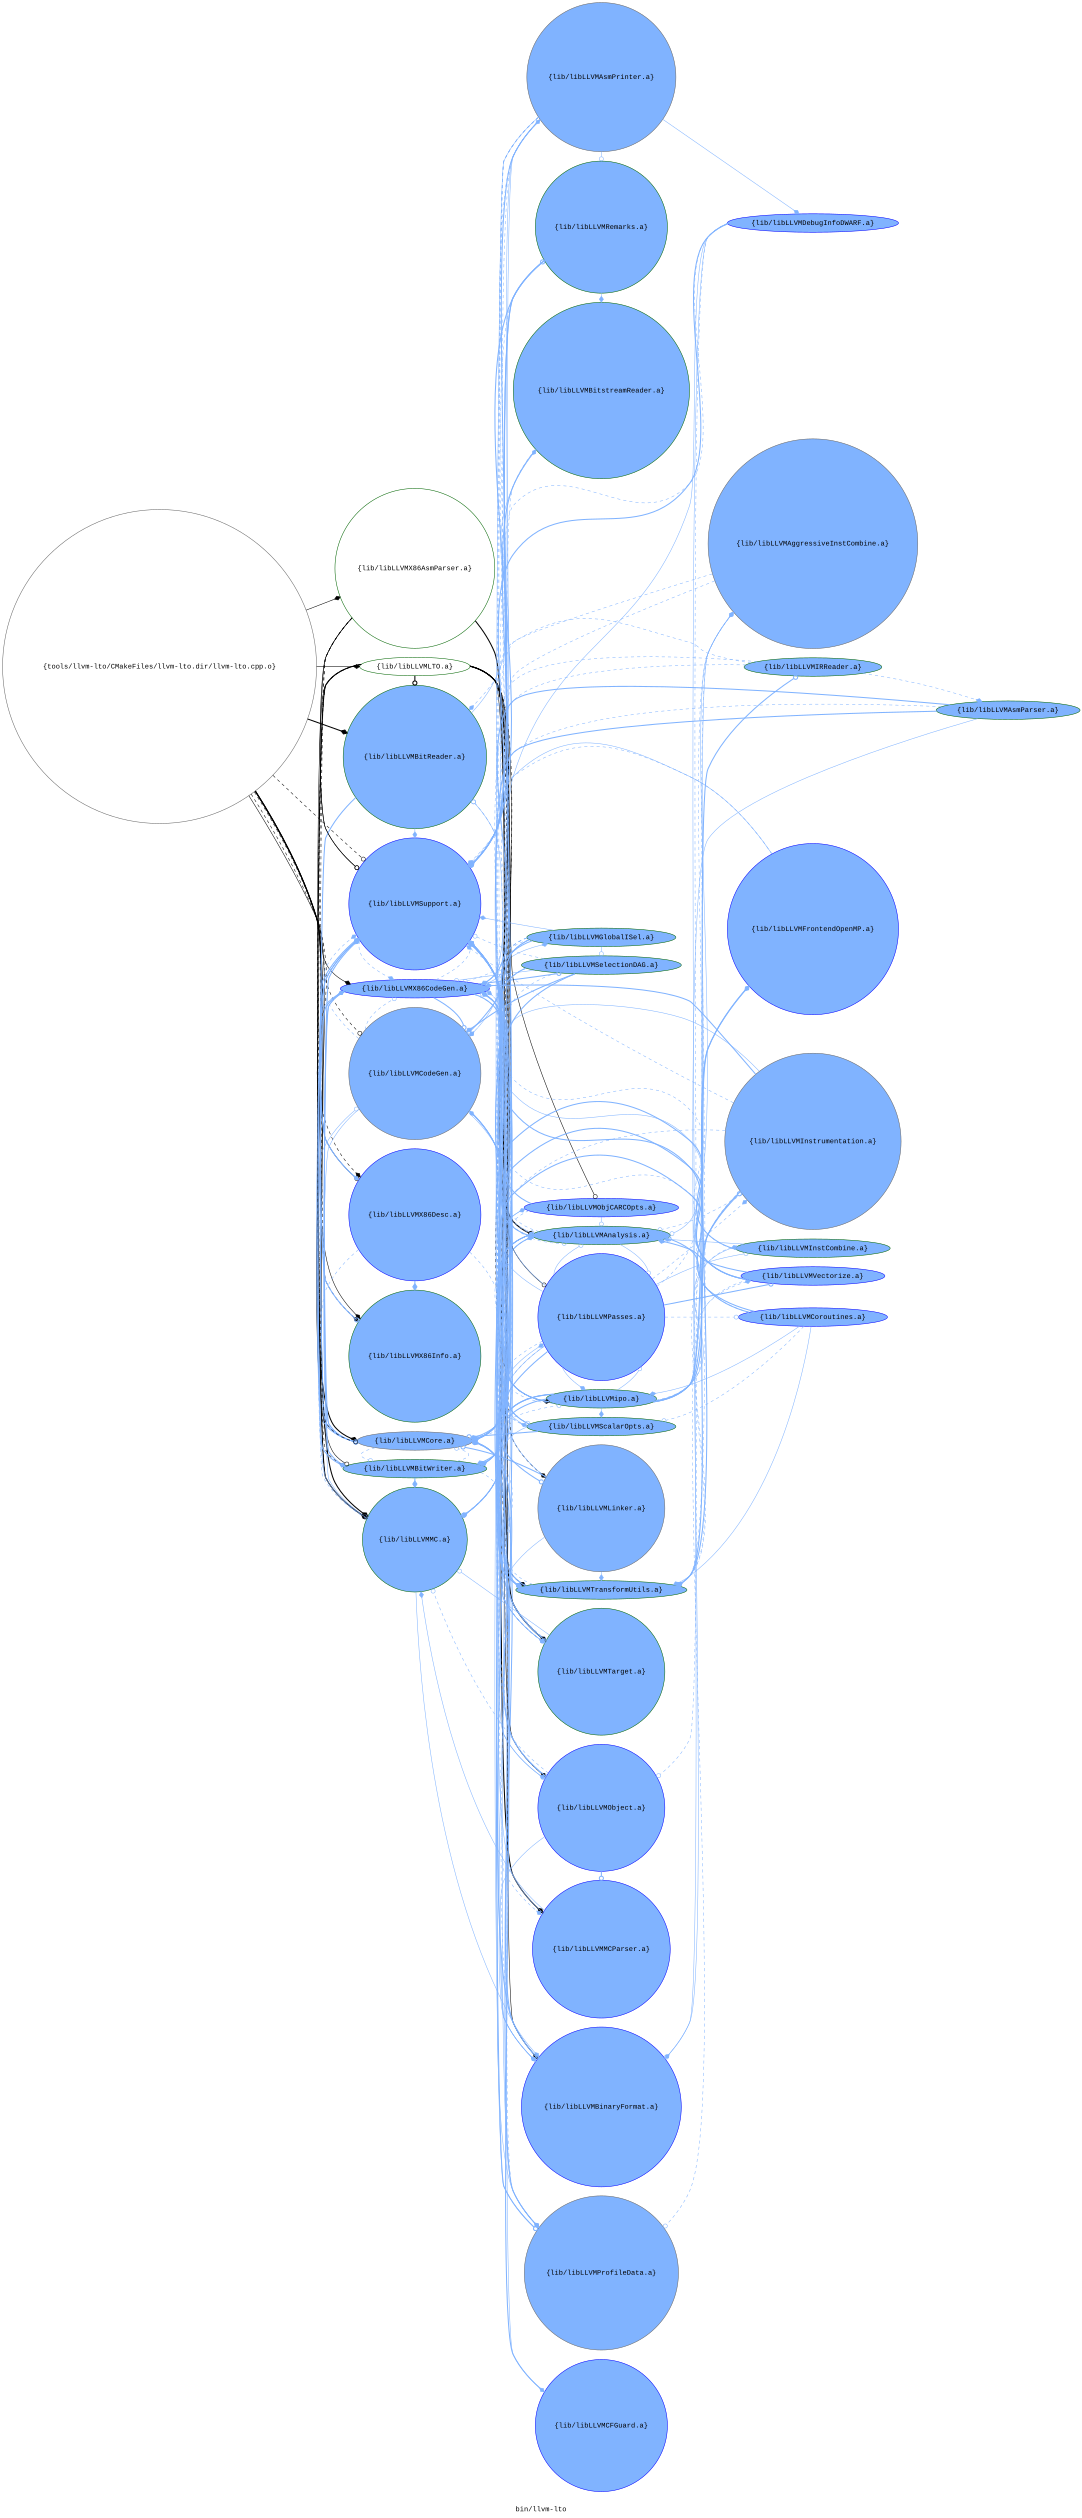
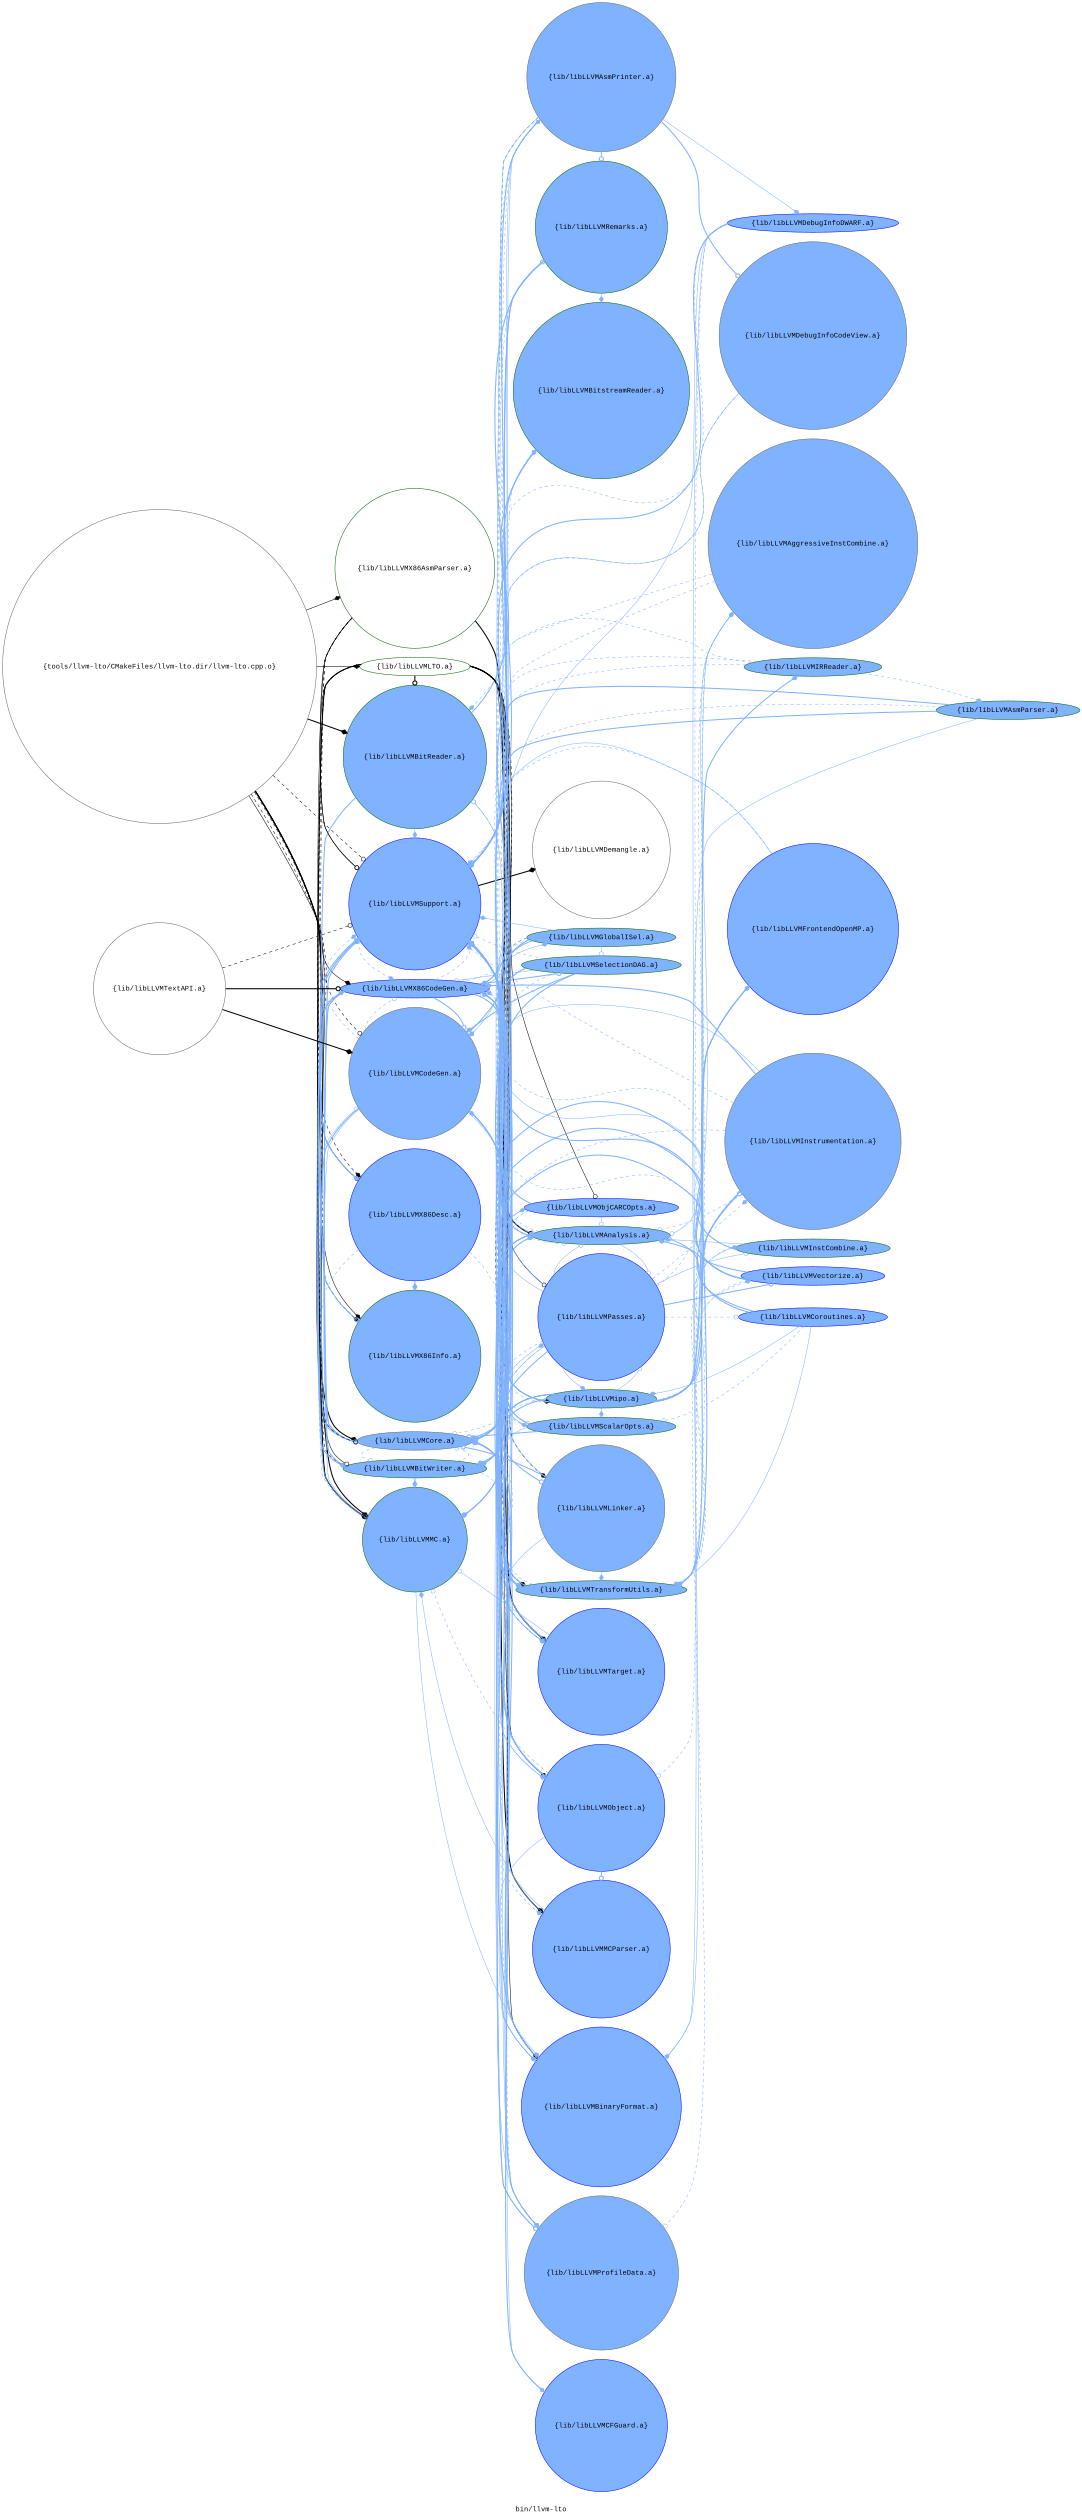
(601, 154) -> (601, 154)
none -> (813, 336)
(505, 585) -> (505, 585)
none -> (601, 850)
none -> (160, 989)
(702, 1035) -> (702, 1035)
none -> (320, 1313)
(503, 1364) -> (503, 1364)
(521, 1414) -> (490, 1424)
(601, 1672) -> (601, 1672)
